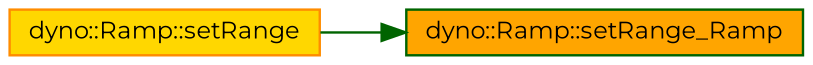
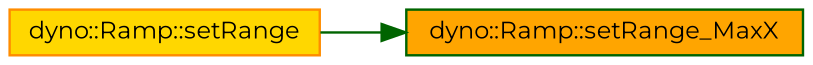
(605, 32) -> (605, 32)
